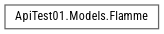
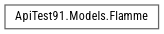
(82, 17) -> (82, 17)
